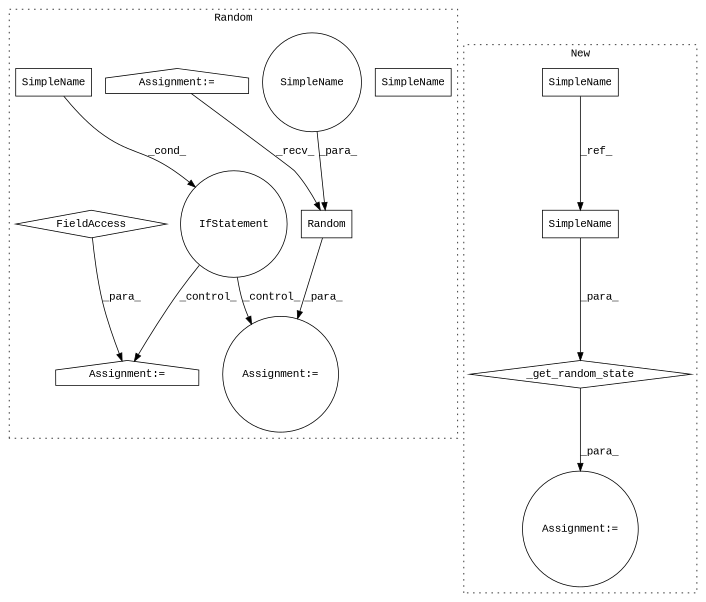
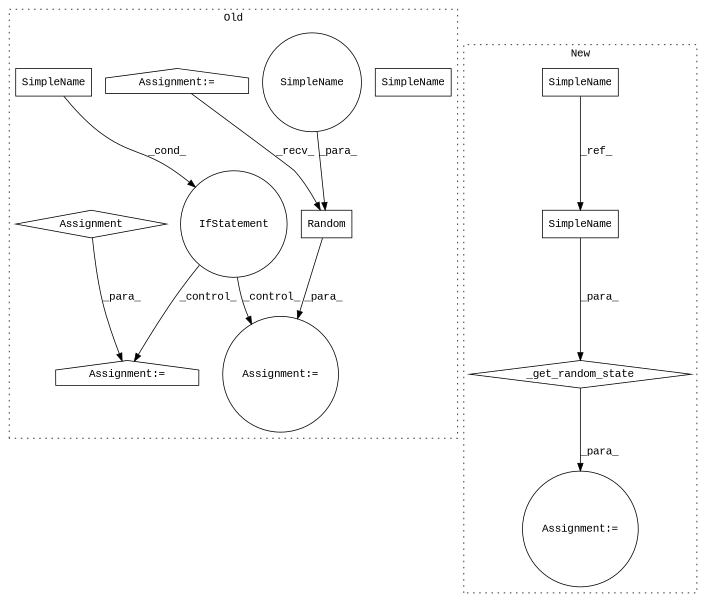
(233, 18) -> (233, 18)
(91, 224) -> (91, 224)
